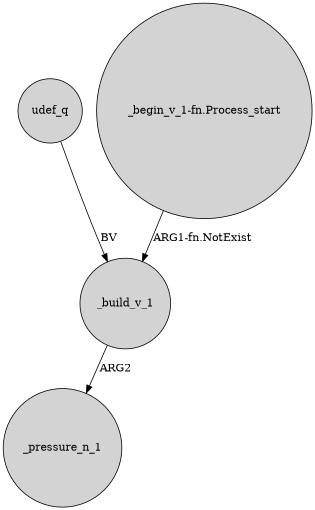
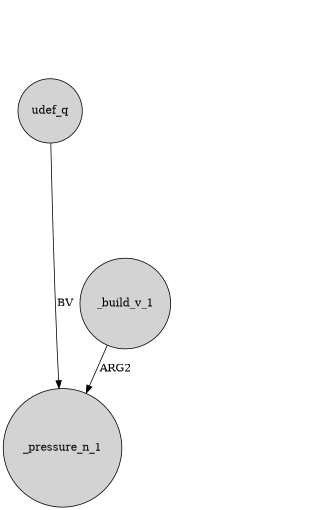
(204, 111) -> none
(82, 198) -> (54, 262)
